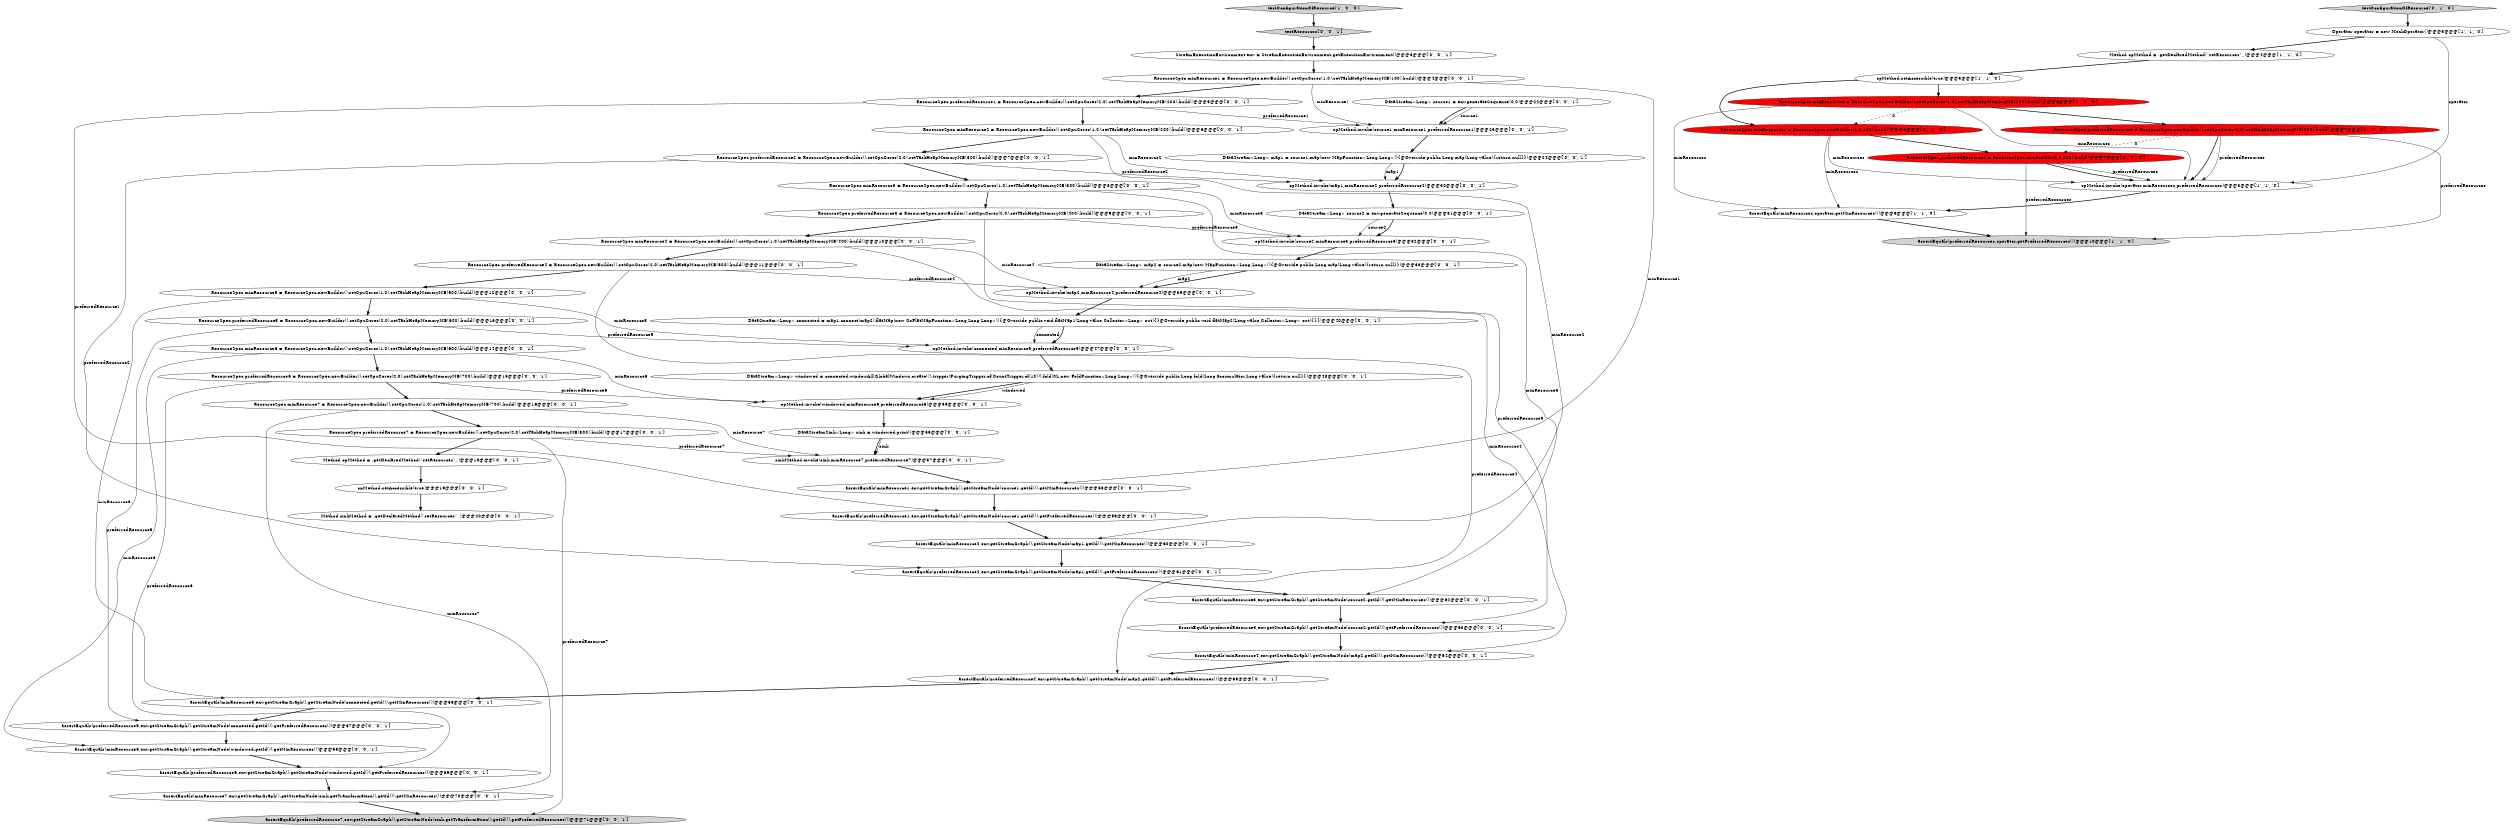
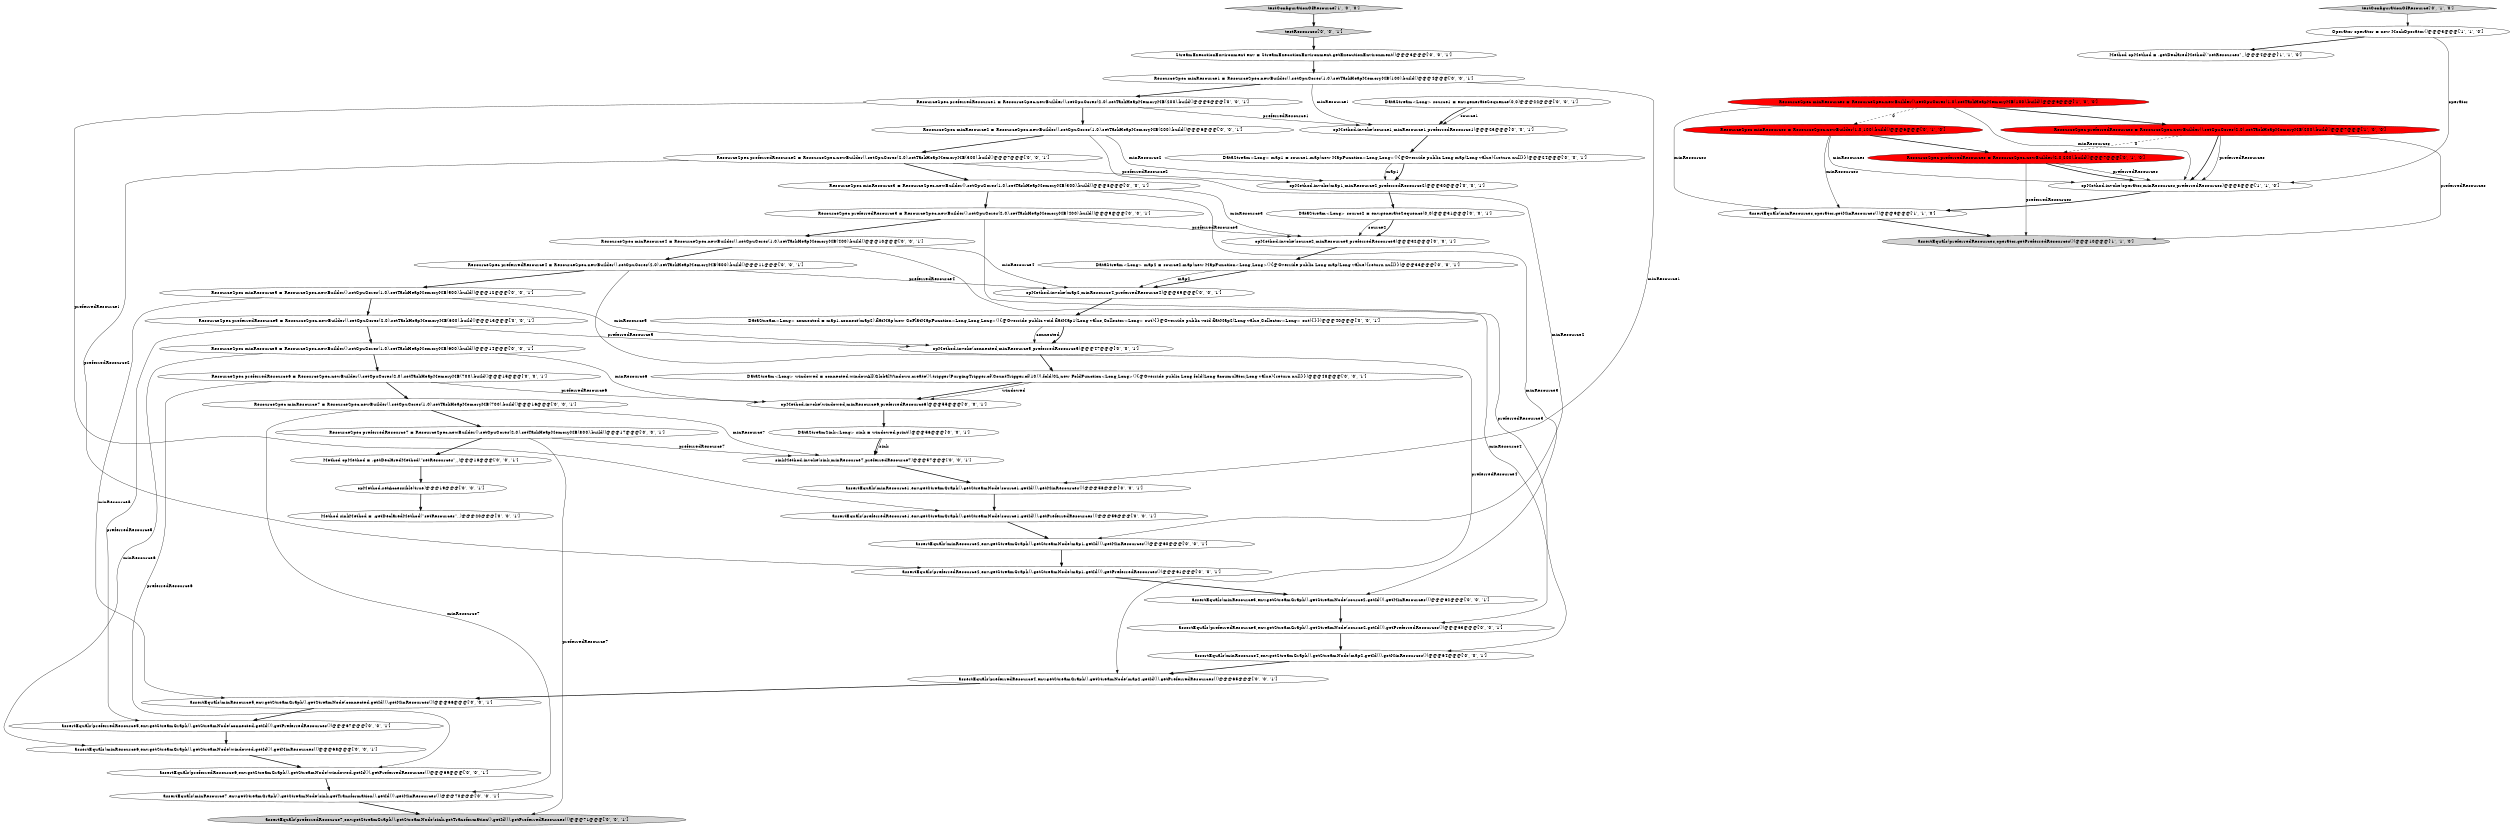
(2408, 18) -> (2408, 18)
(1938, 79) -> none
